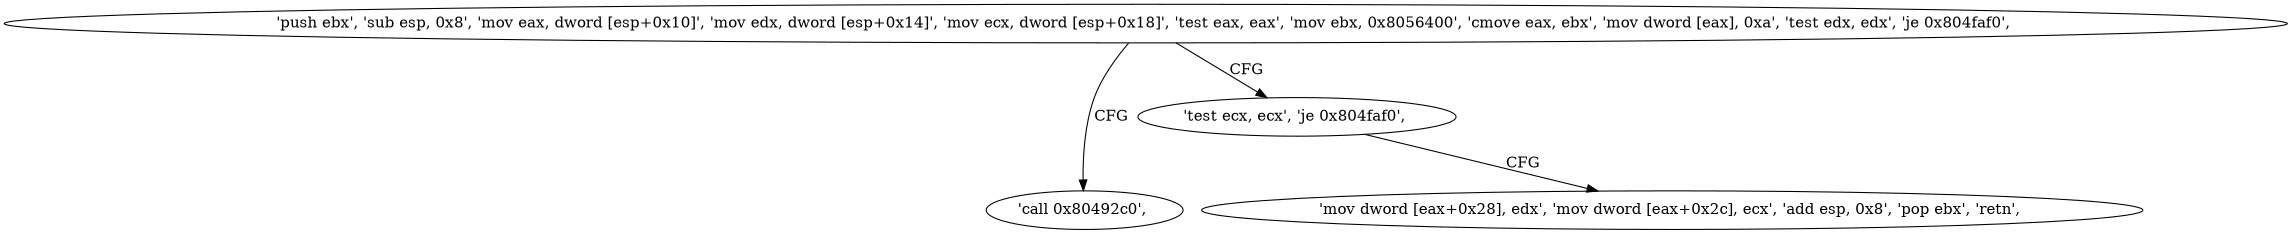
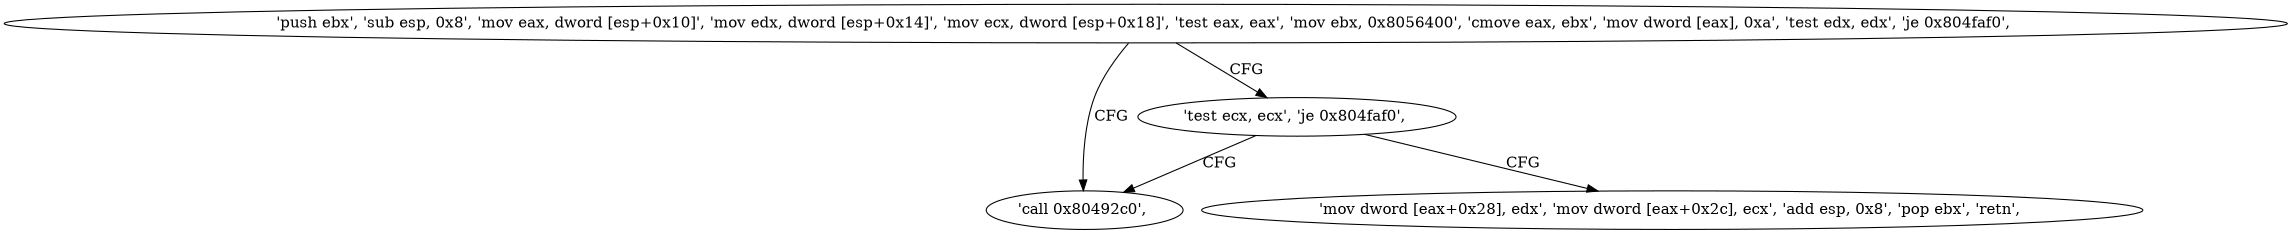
none -> (1195, 162)
